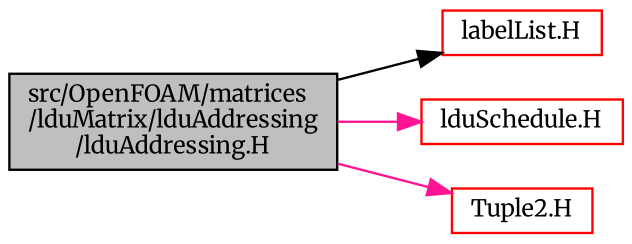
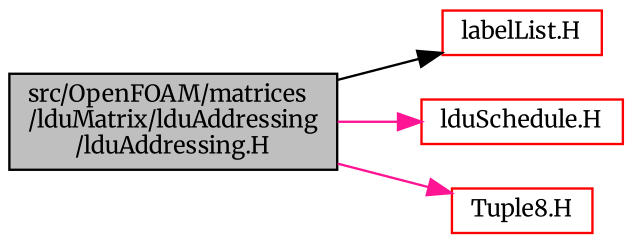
(522, 211) -> (522, 211)
